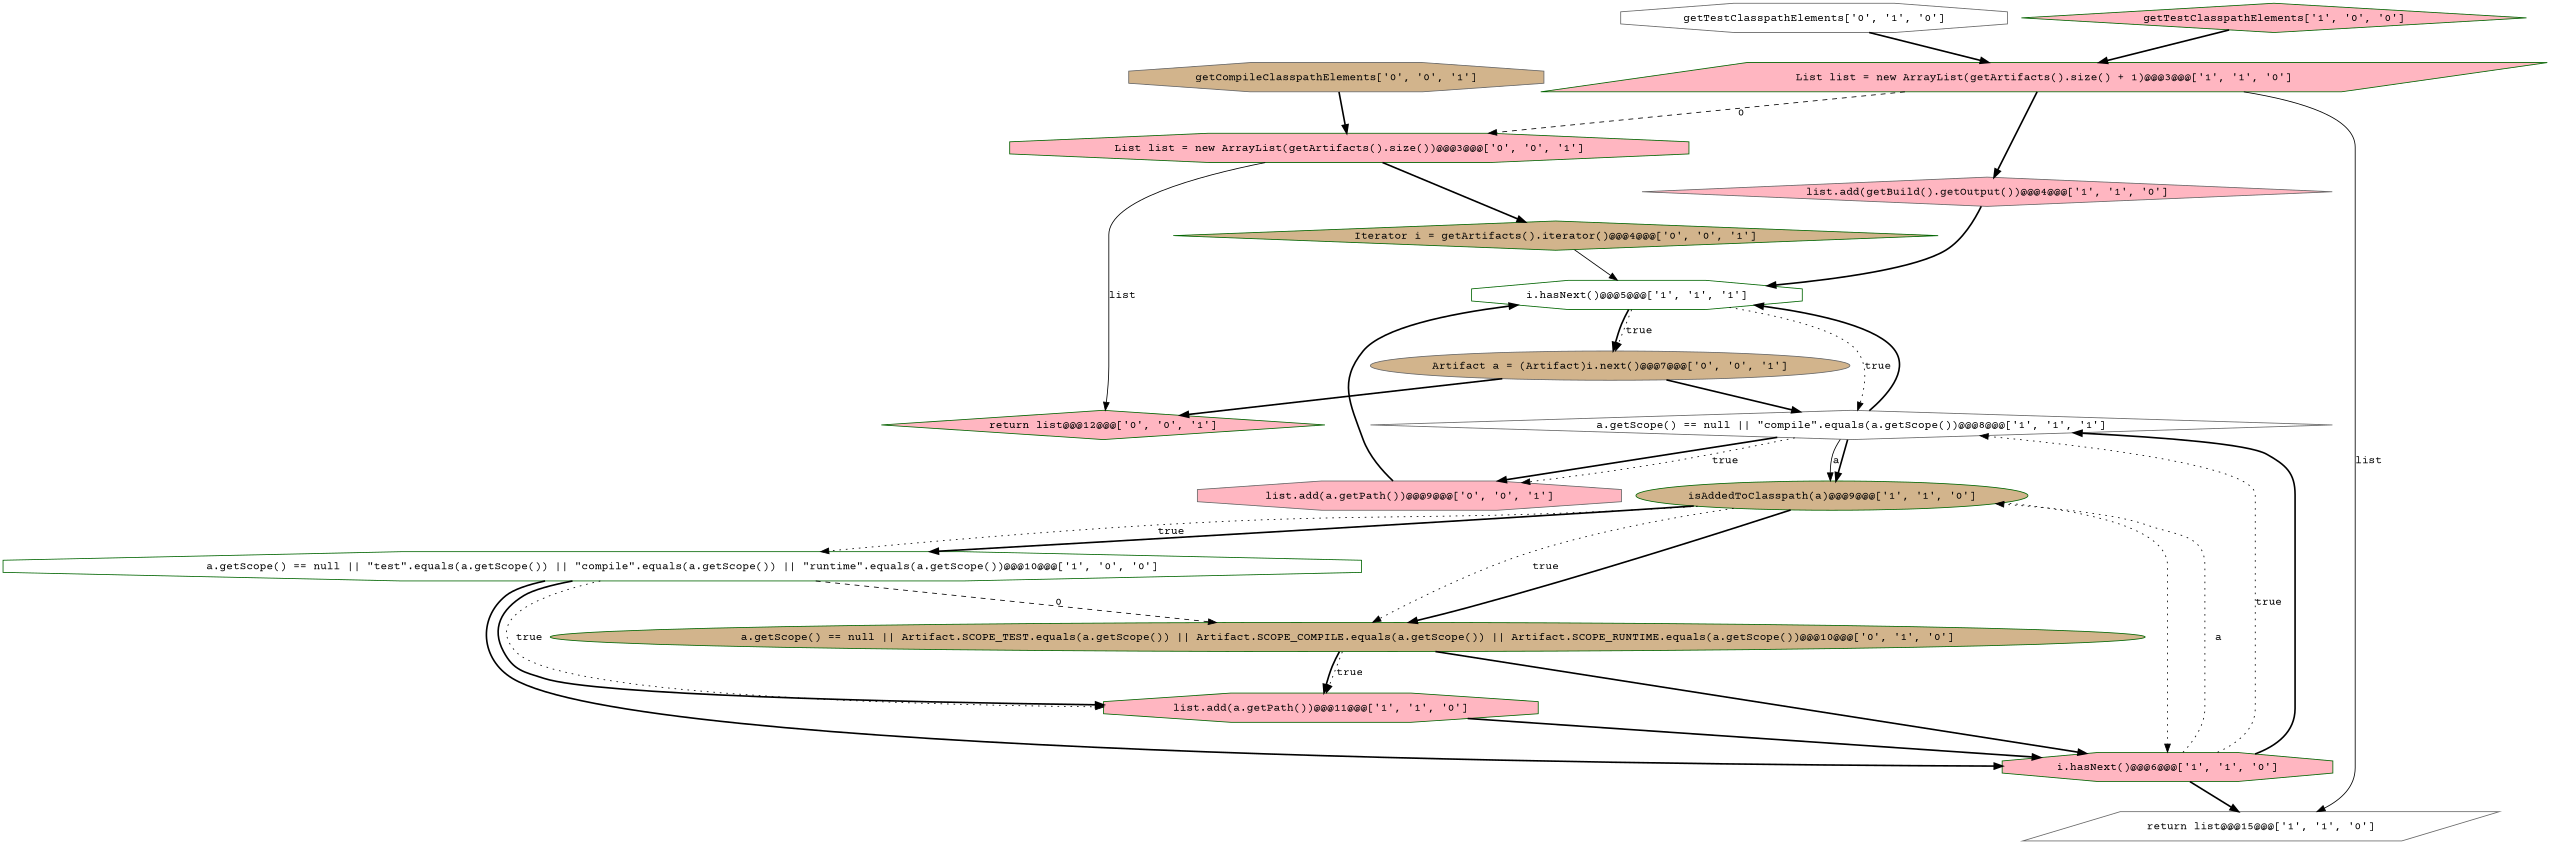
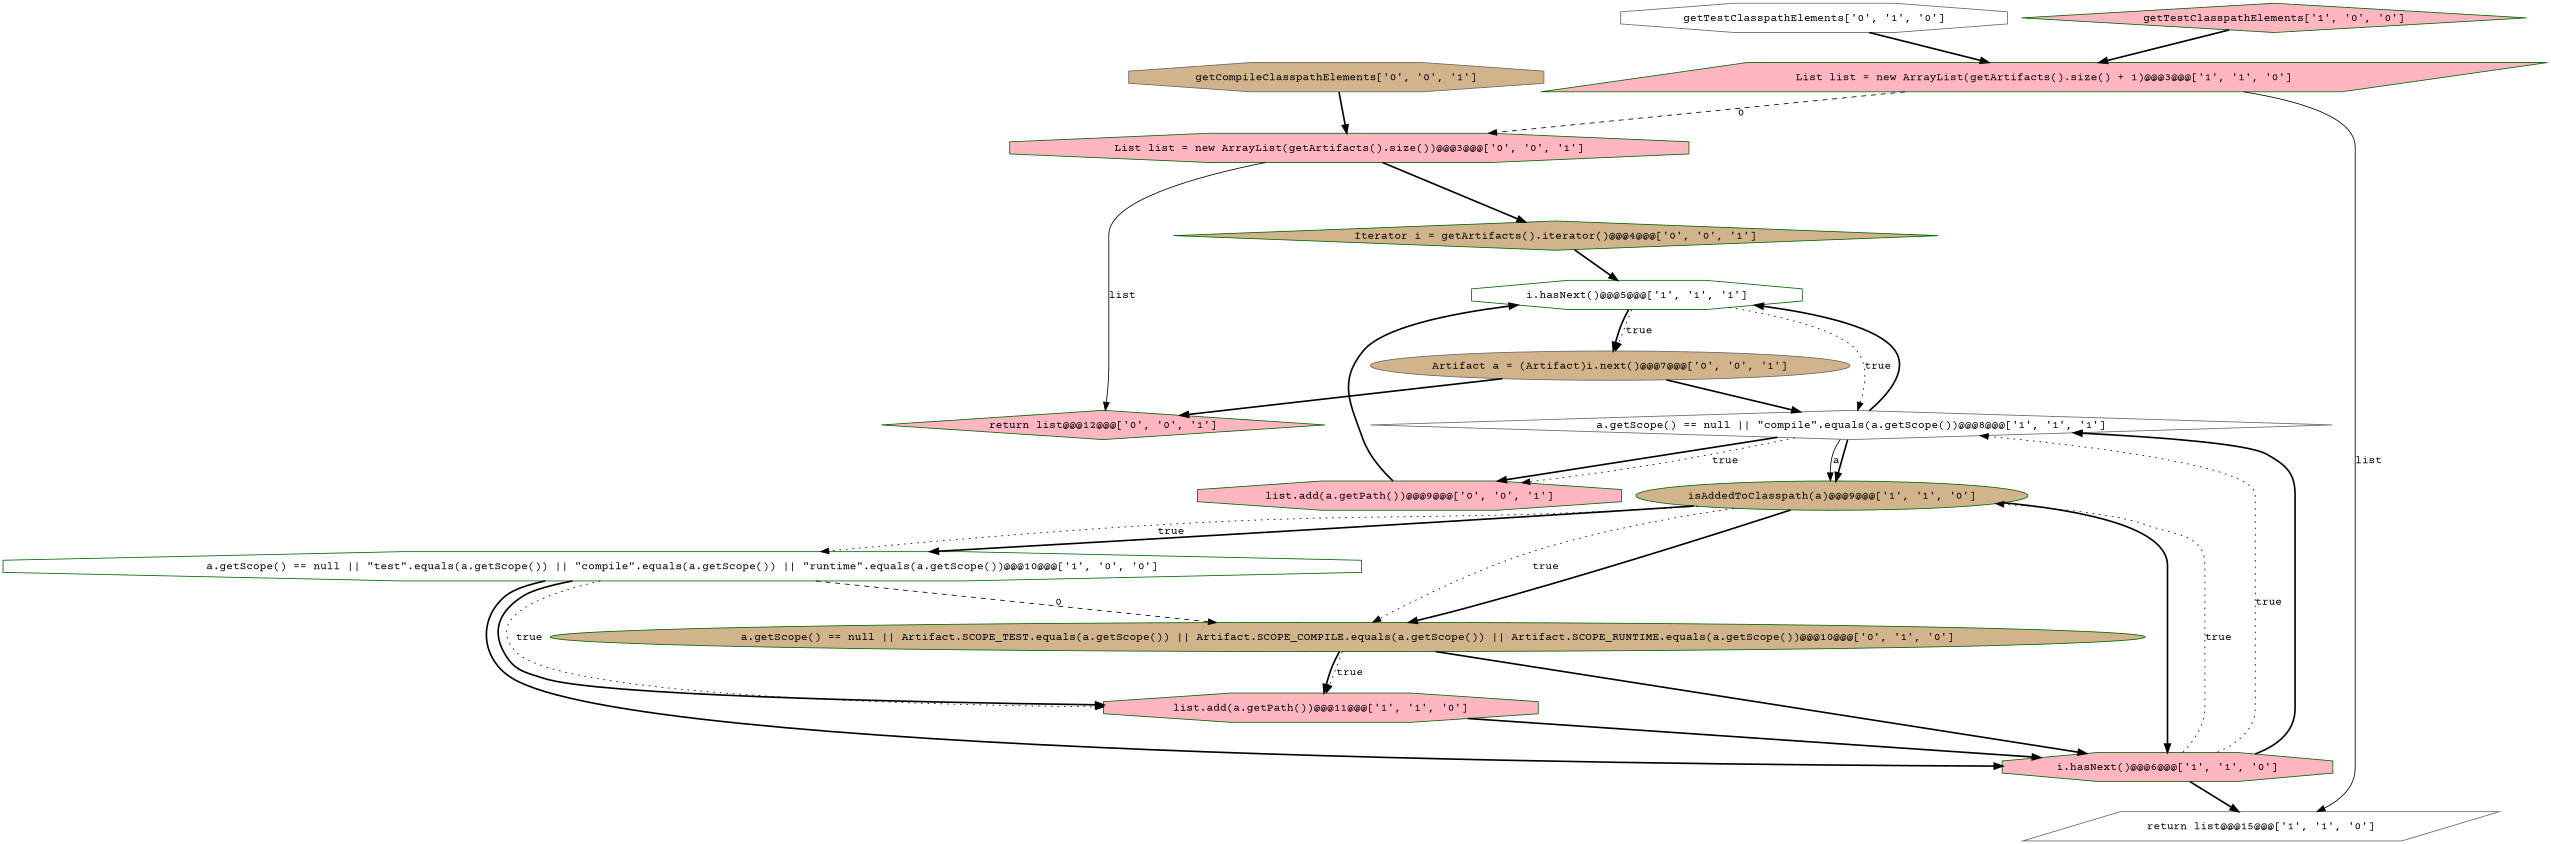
(1987, 192) -> none
(1593, 263) -> (1593, 263)
(1409, 496) -> (1409, 496)
(2167, 562) -> (2167, 562)
(2219, 637) -> (2219, 637)
